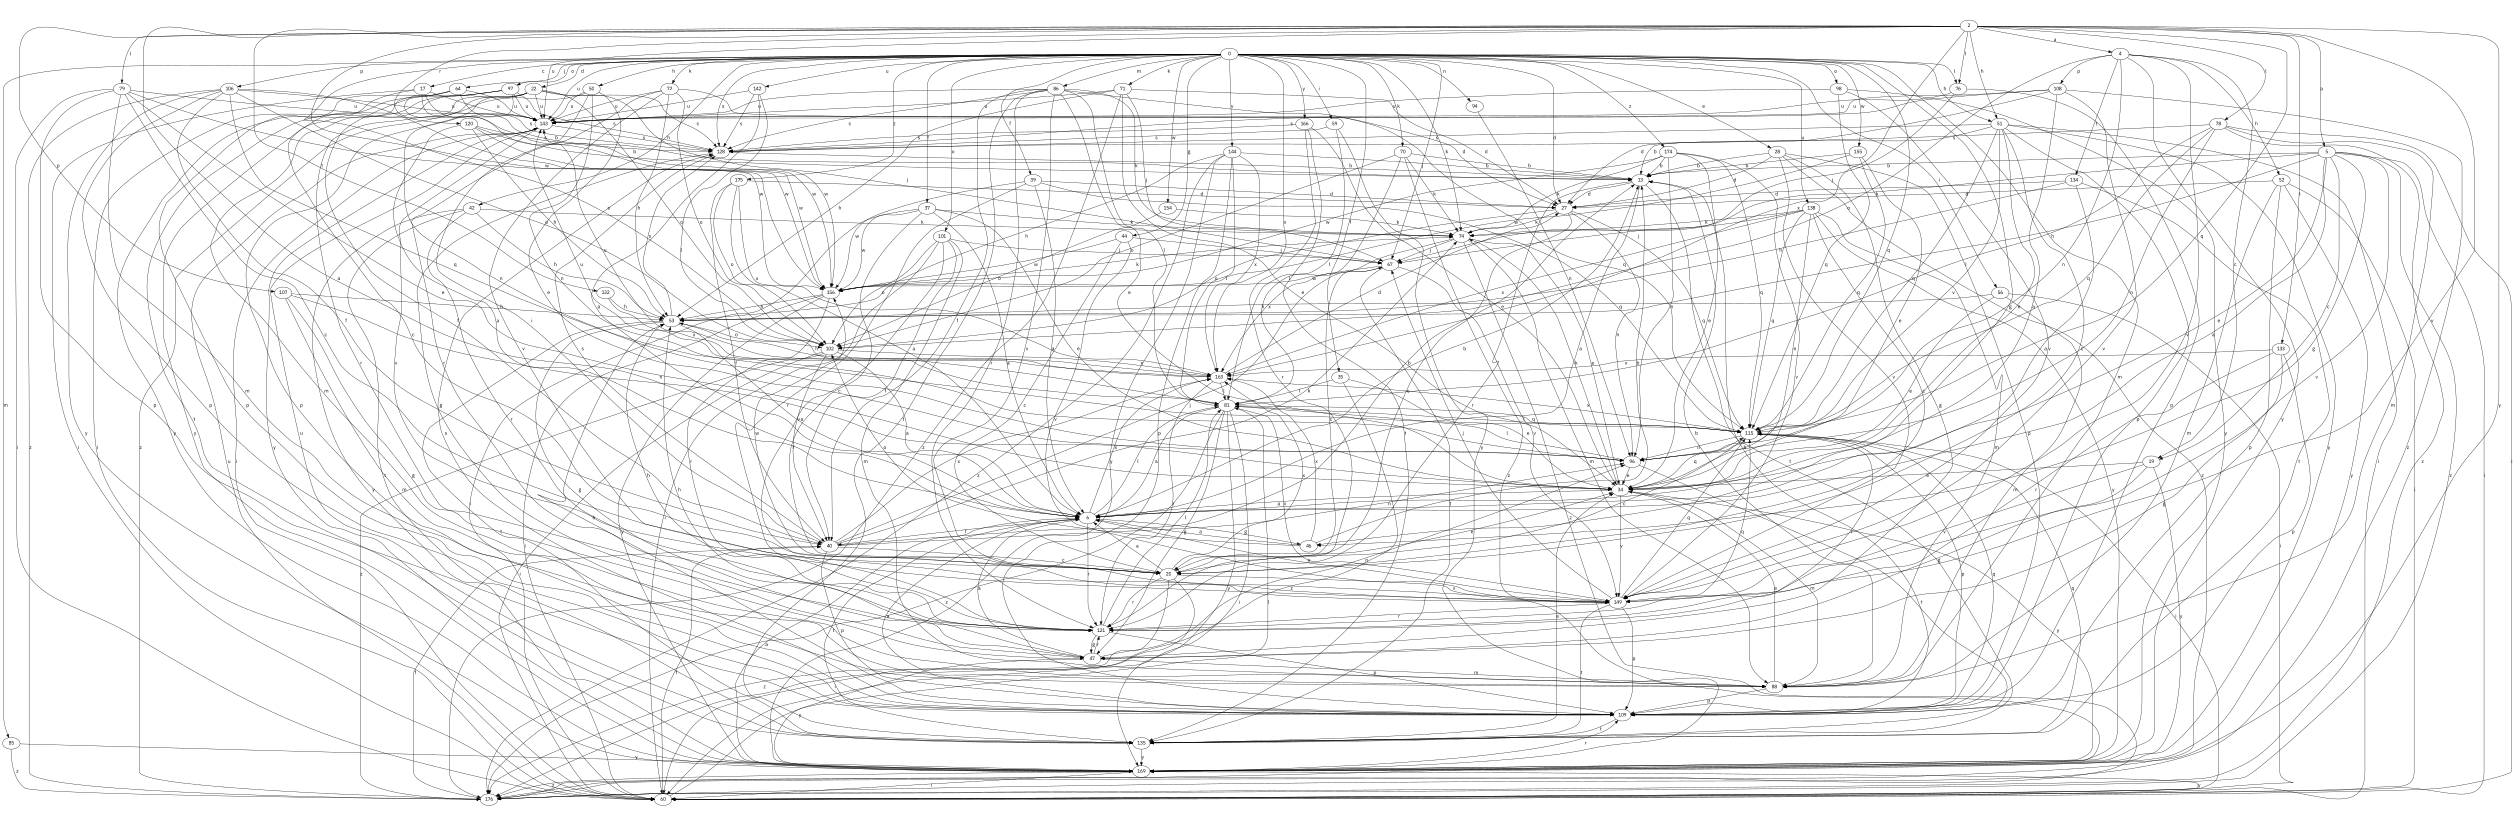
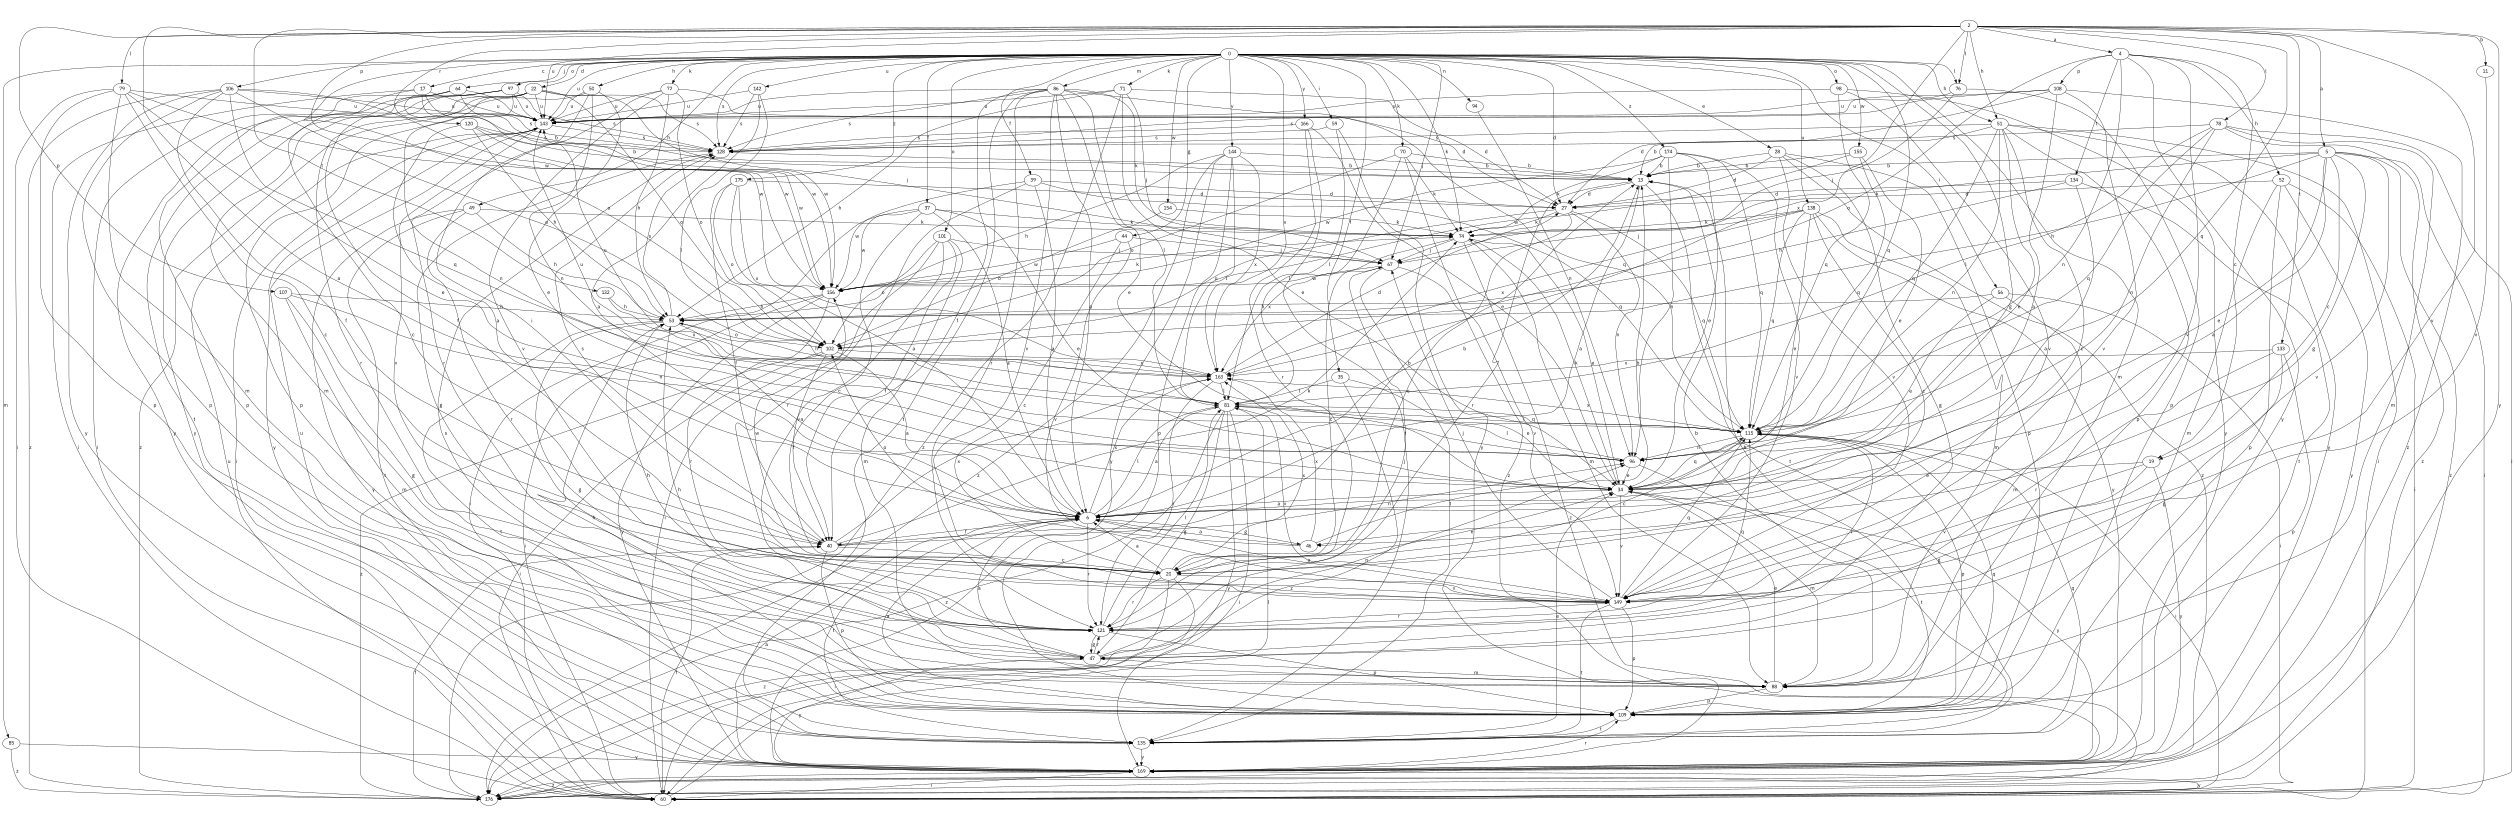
none -> (2485, 72)
(472, 208) -> (472, 208)
(1953, 293) -> (1953, 293)
none -> (1089, 300)
(1111, 432) -> (1366, 527)
